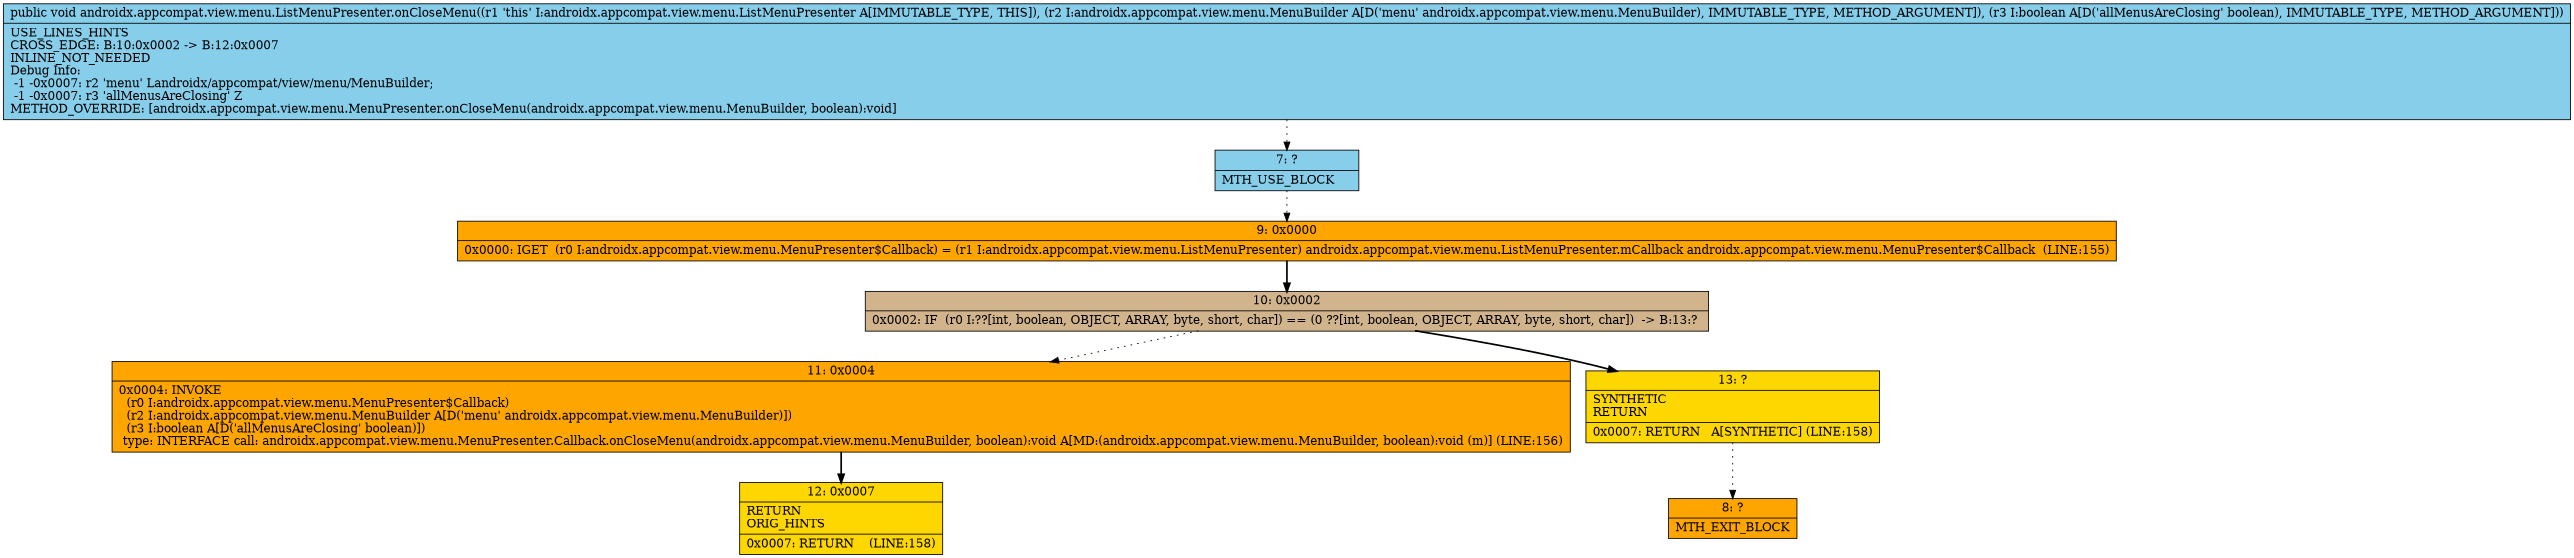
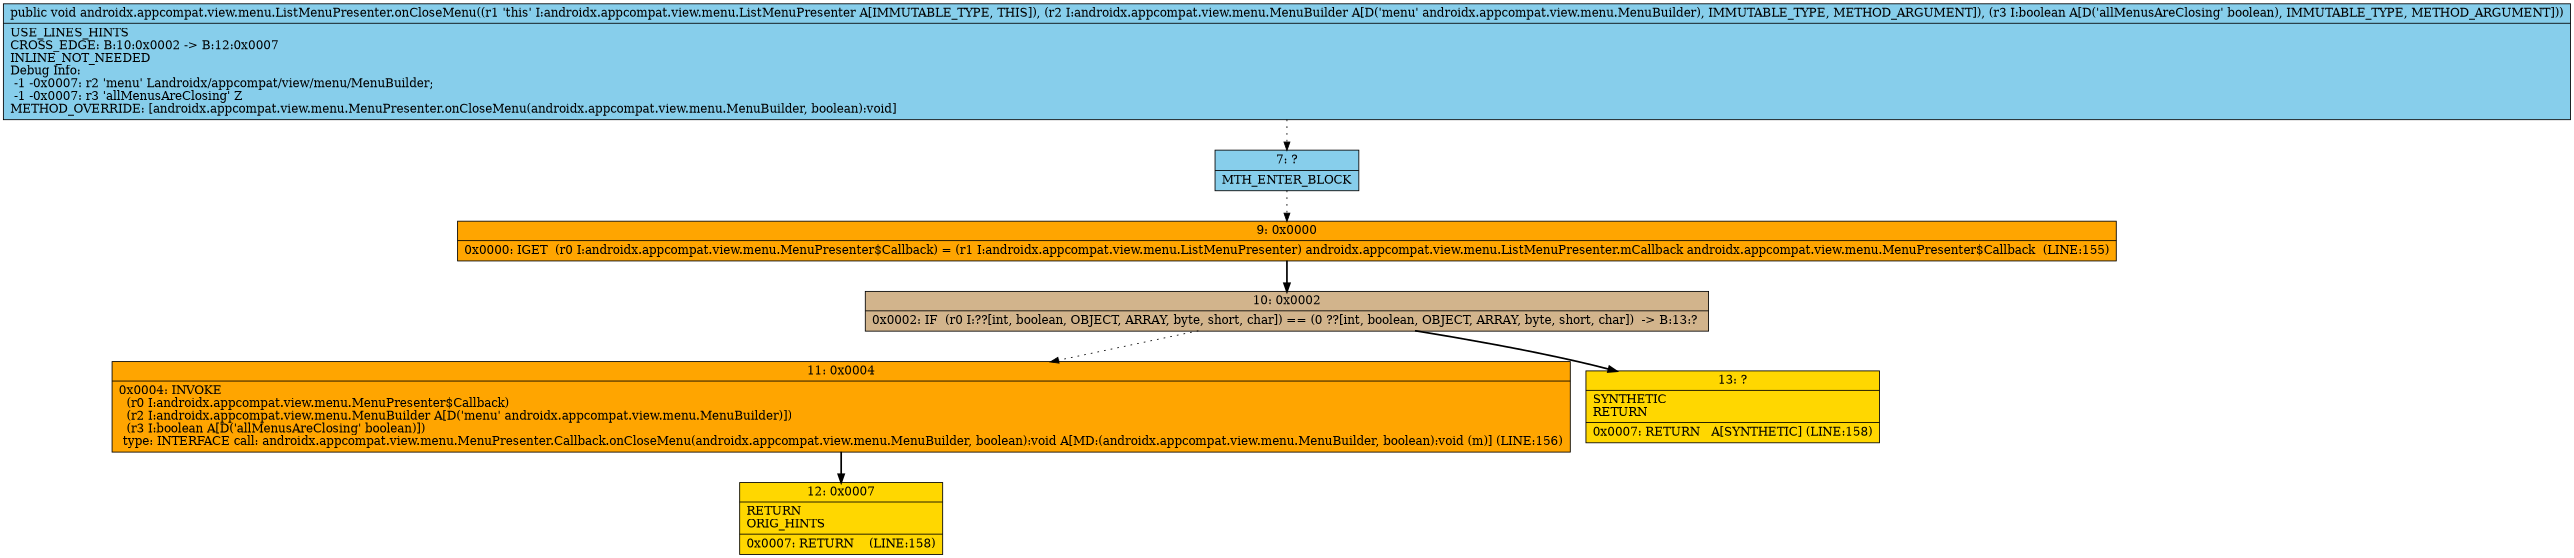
(1278, 180) -> (1287, 180)
(1733, 518) -> none
